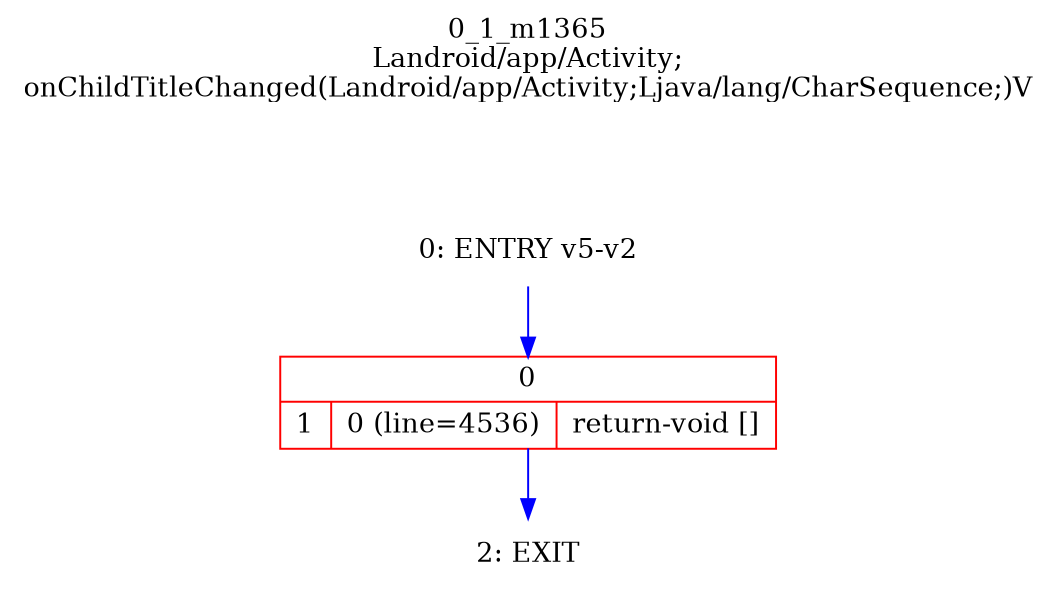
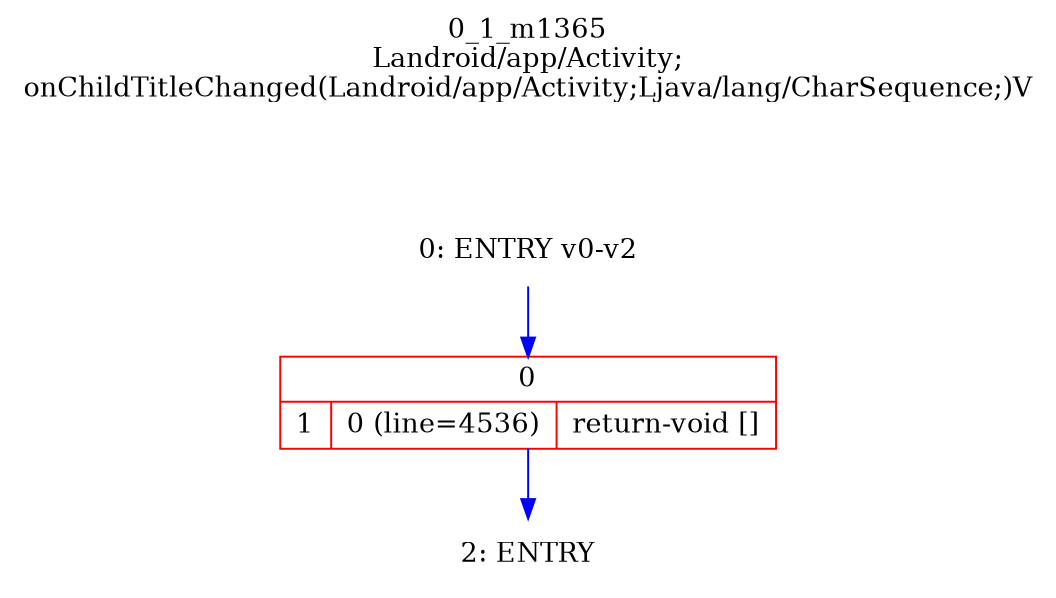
(528, 251) -> (528, 251)
(528, 555) -> (528, 555)
